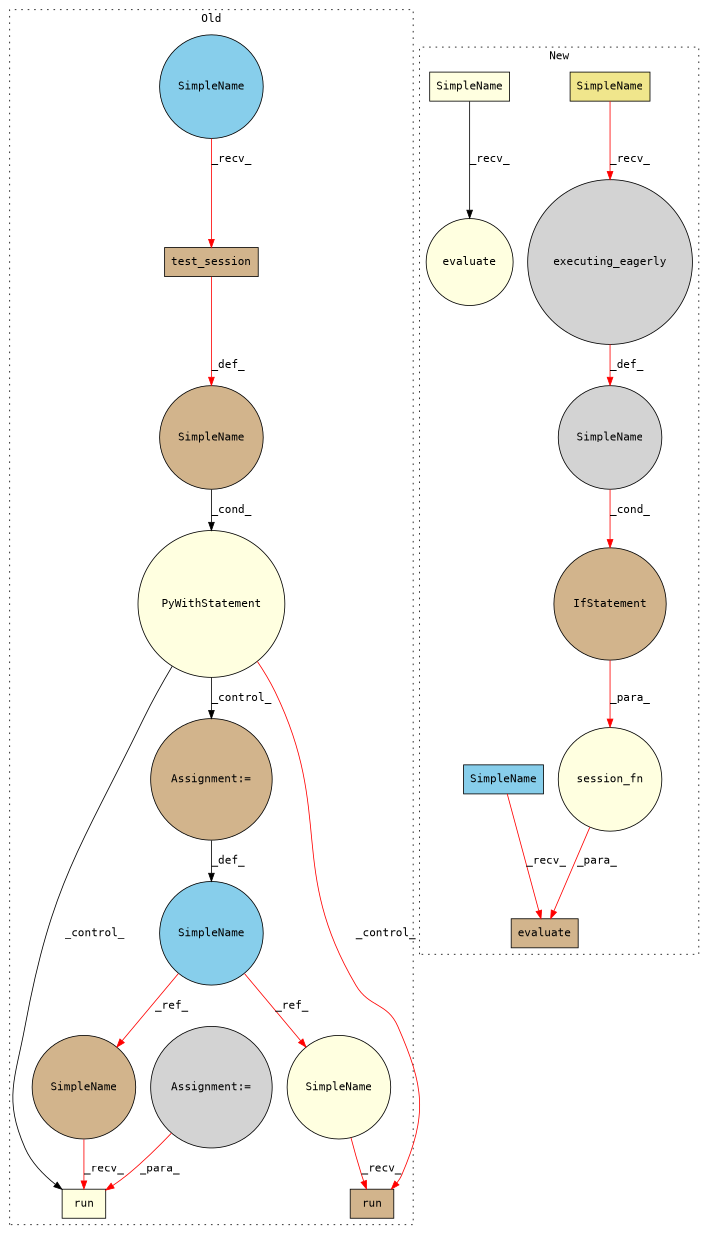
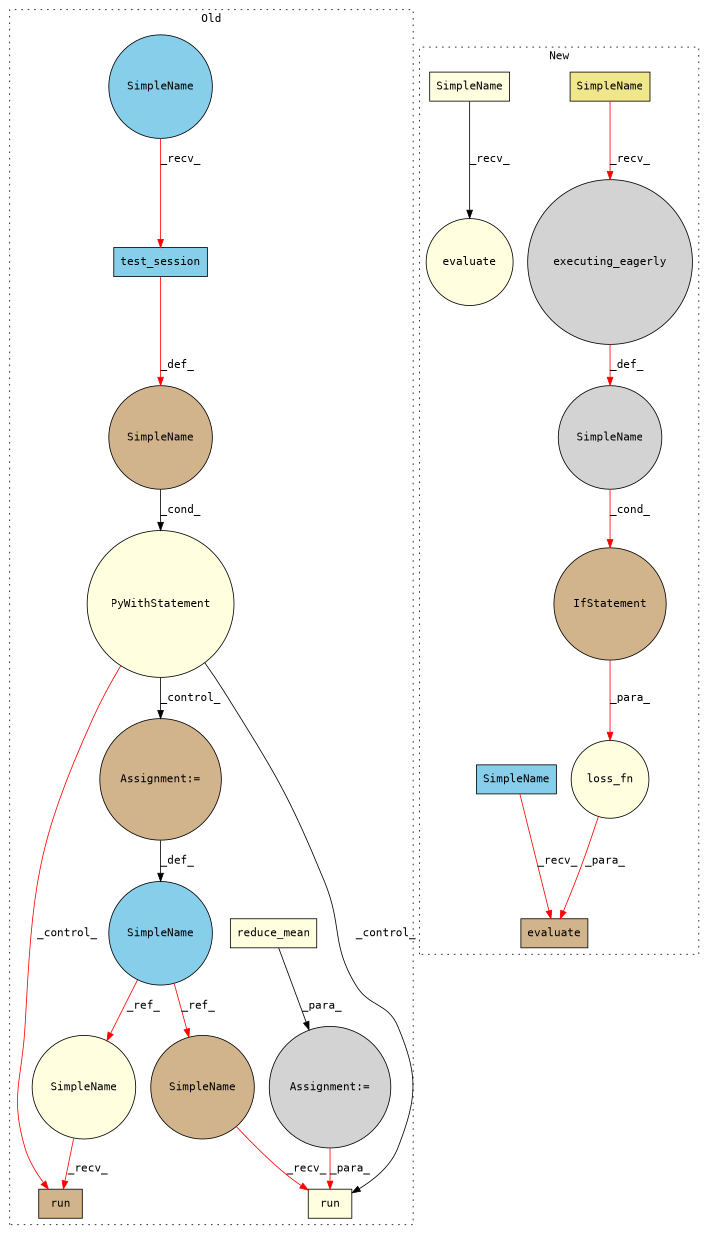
(211, 262) -> (161, 262)
(610, 779) -> (610, 779)
none -> (274, 933)
